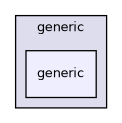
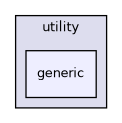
(61, 28) -> (61, 28)
